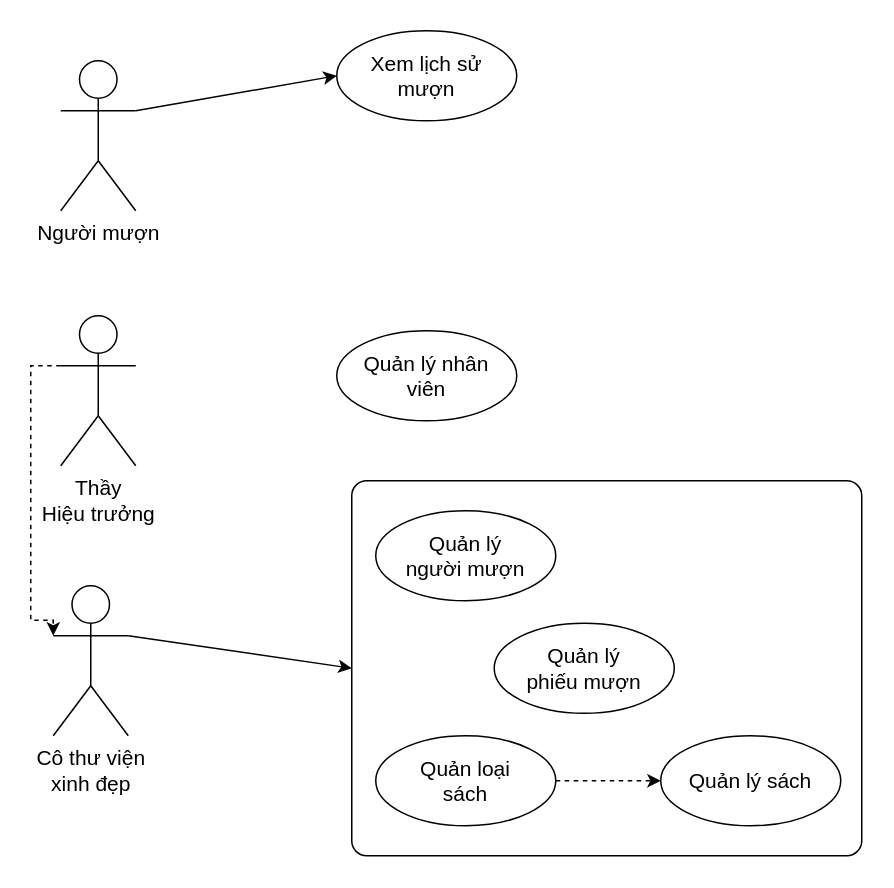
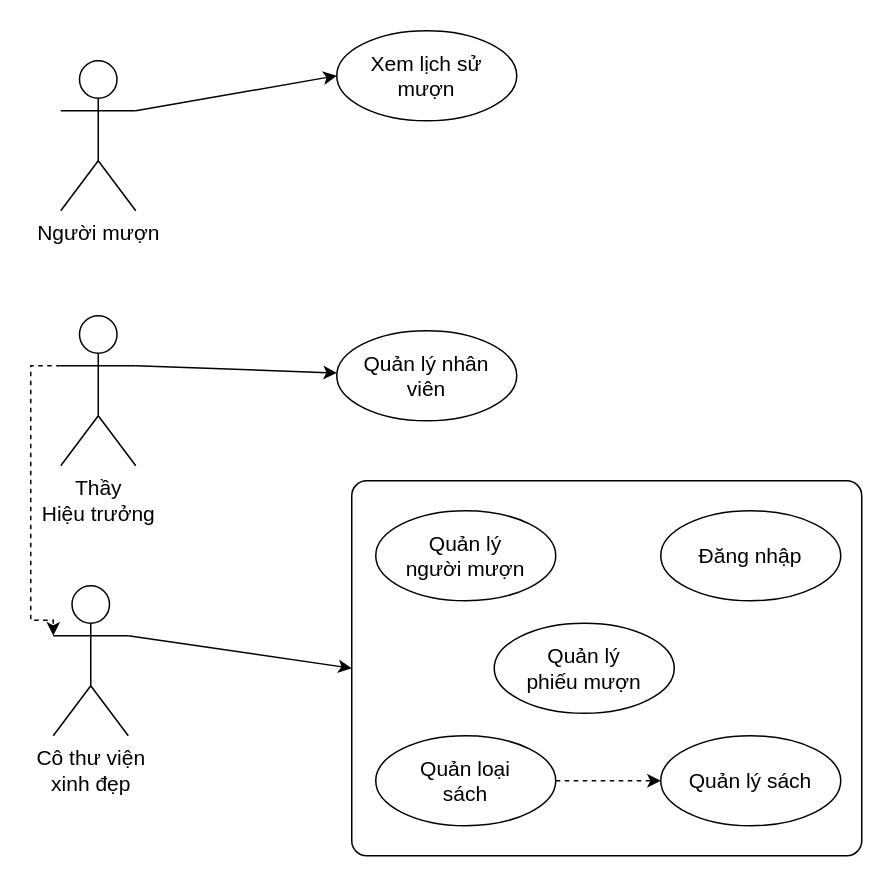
none -> (232, 369)
none -> (751, 556)
